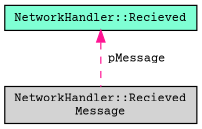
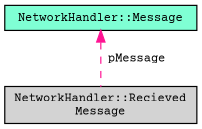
(101, 18) -> (101, 18)
